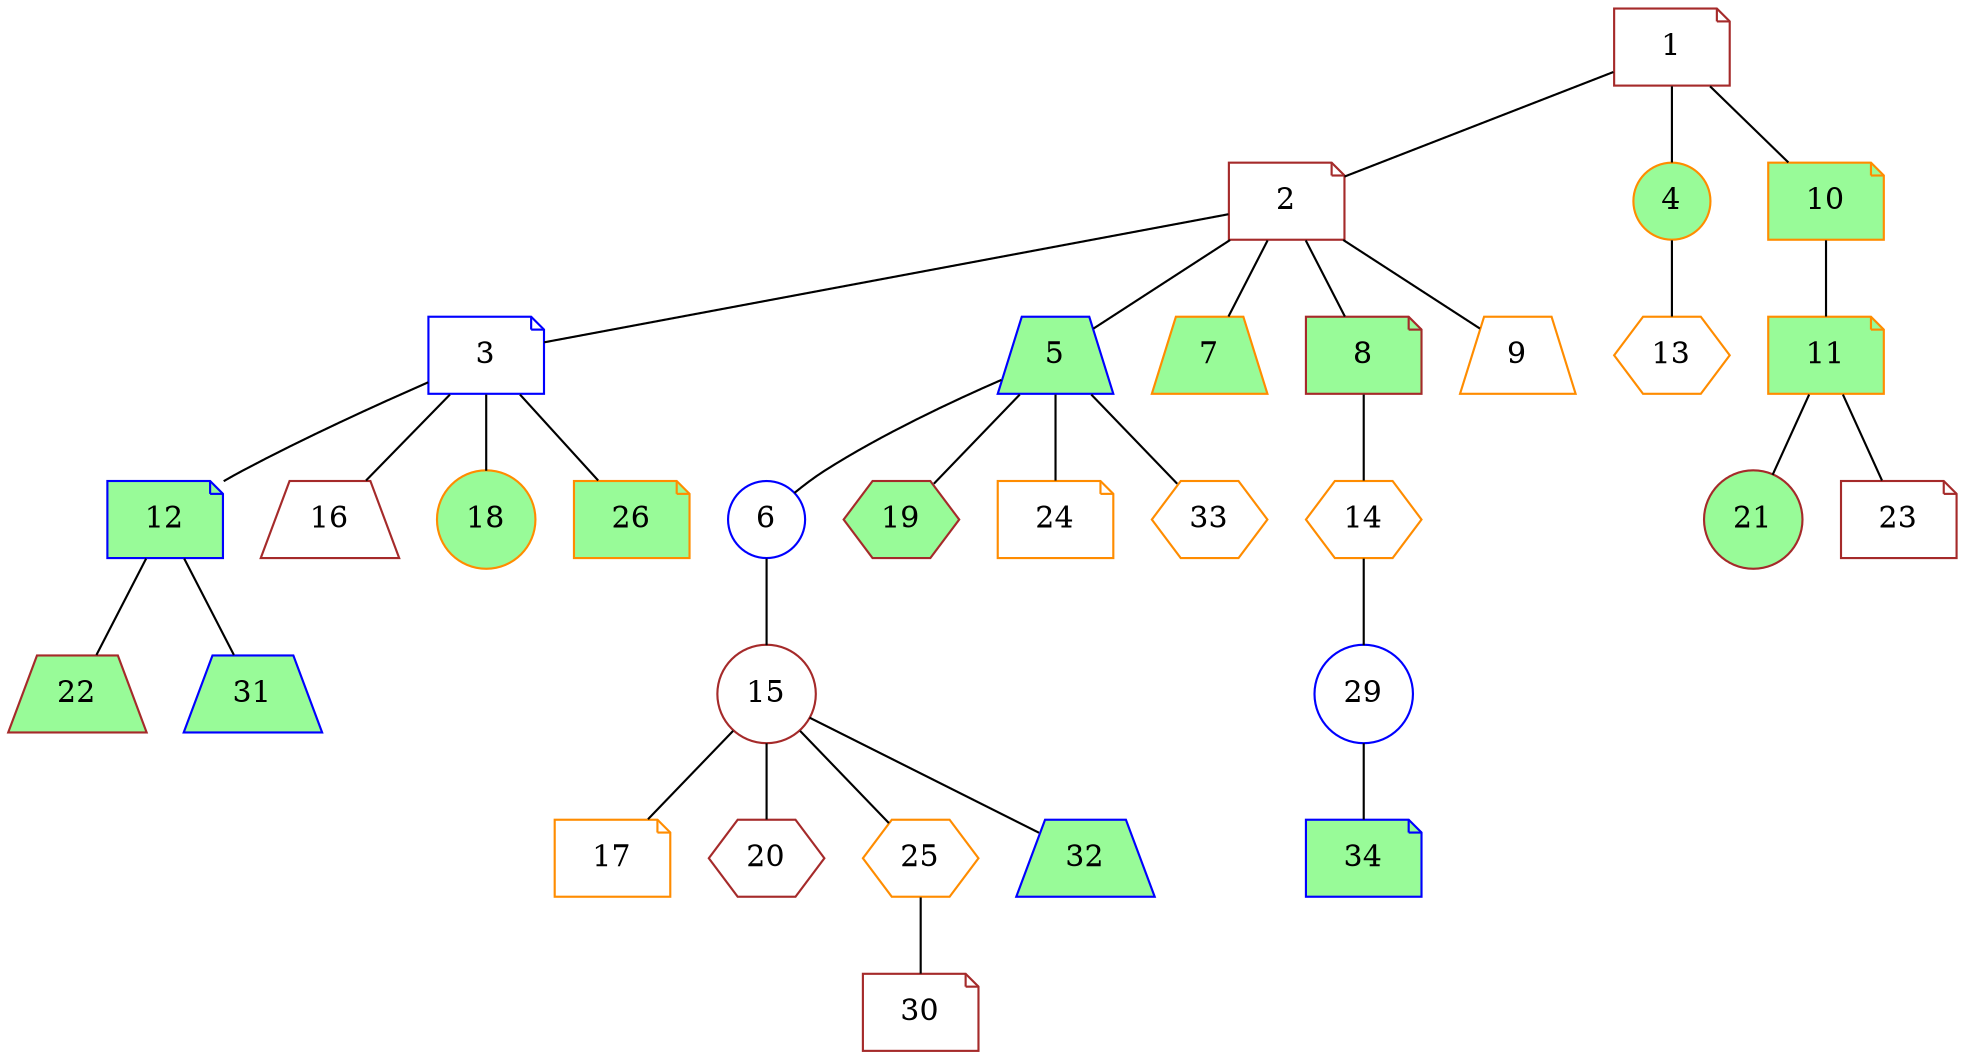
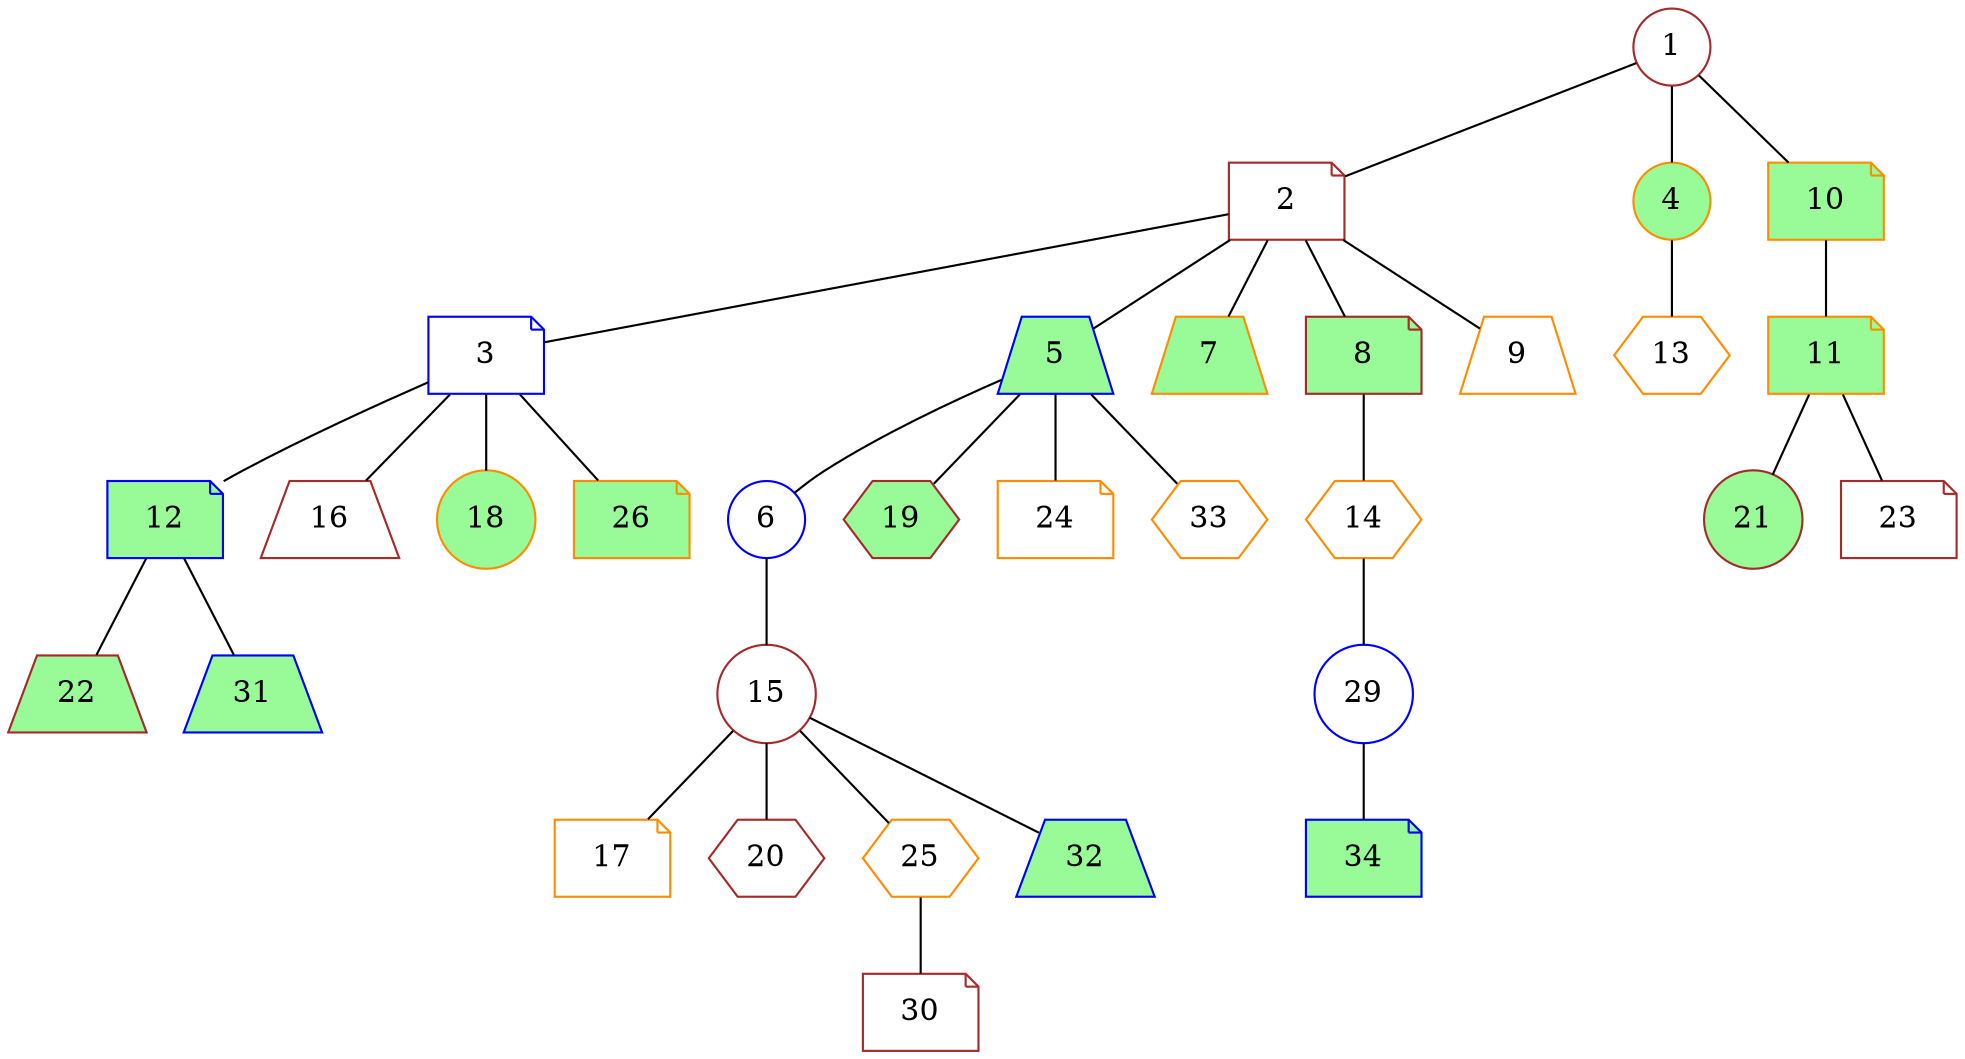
(1672, 47) -> (1672, 47)
